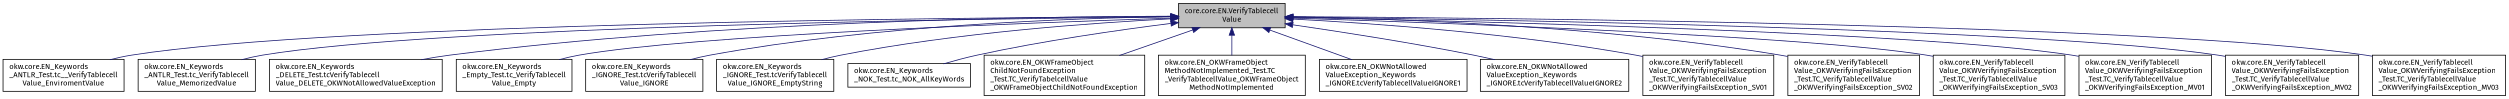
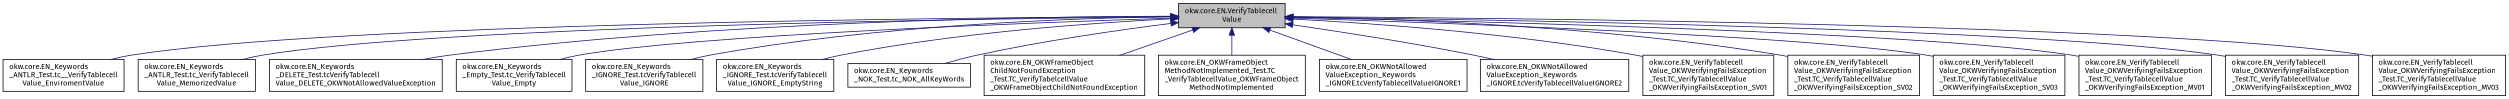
(1232, 16) -> (1232, 16)
